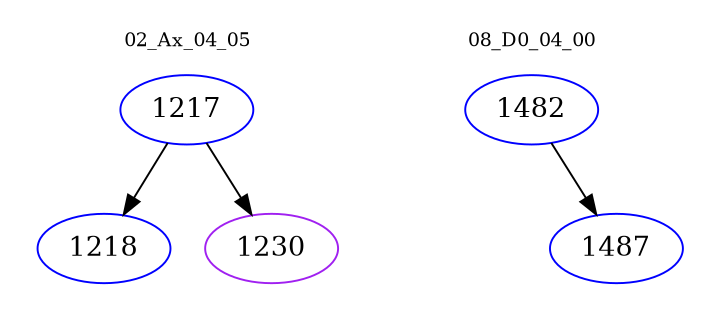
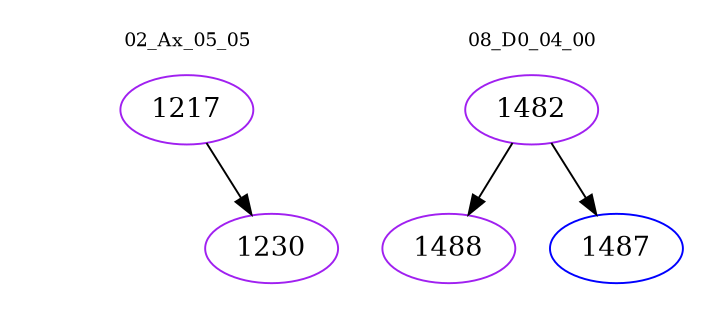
(188, 41) -> (188, 41)
(187, 110) -> (187, 110)
(532, 110) -> (532, 110)
(104, 249) -> none
none -> (449, 249)
